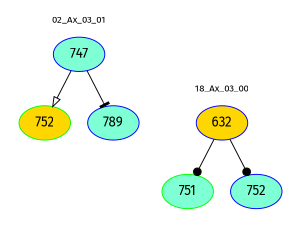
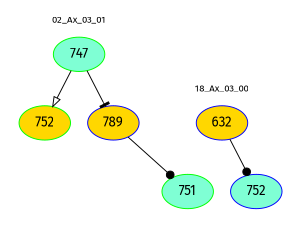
(79, 54) -> (79, 54)
(113, 123) -> (113, 123)
(207, 154) -> (148, 155)
